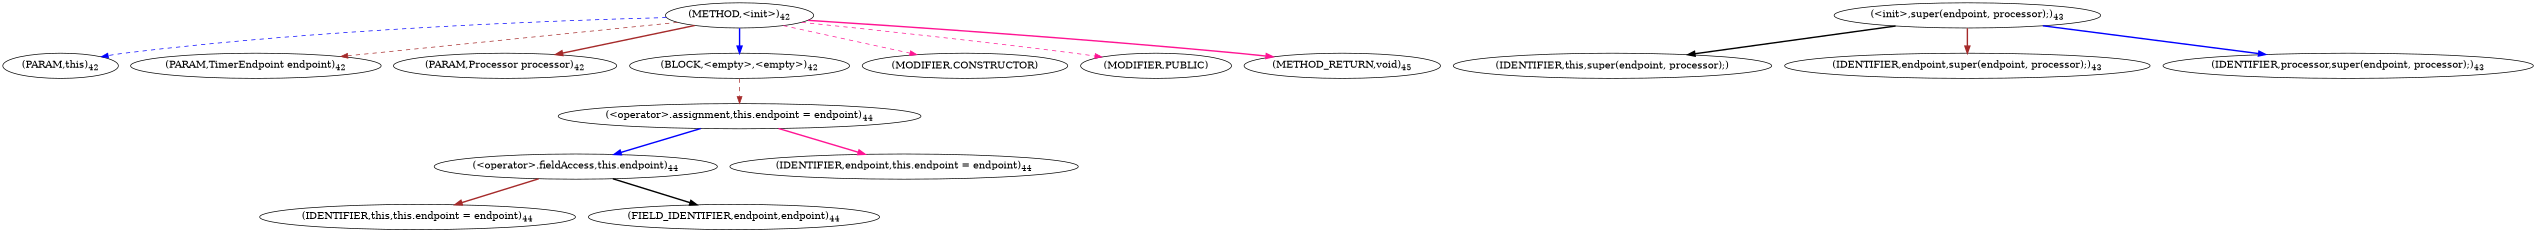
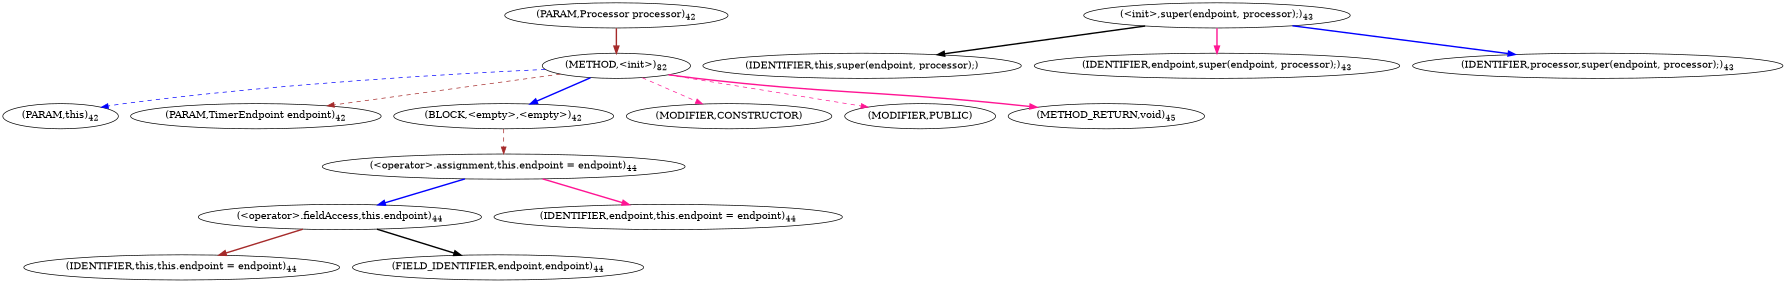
(785, 14) -> (662, 65)
(1967, 37) -> (1217, 37)
(629, 39) -> (616, 37)
